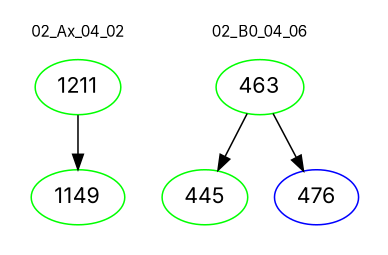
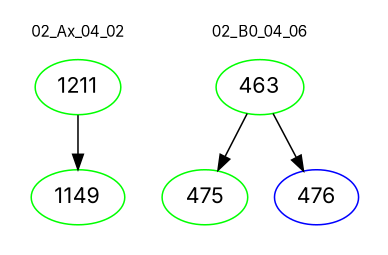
(205, 197) -> (205, 197)
